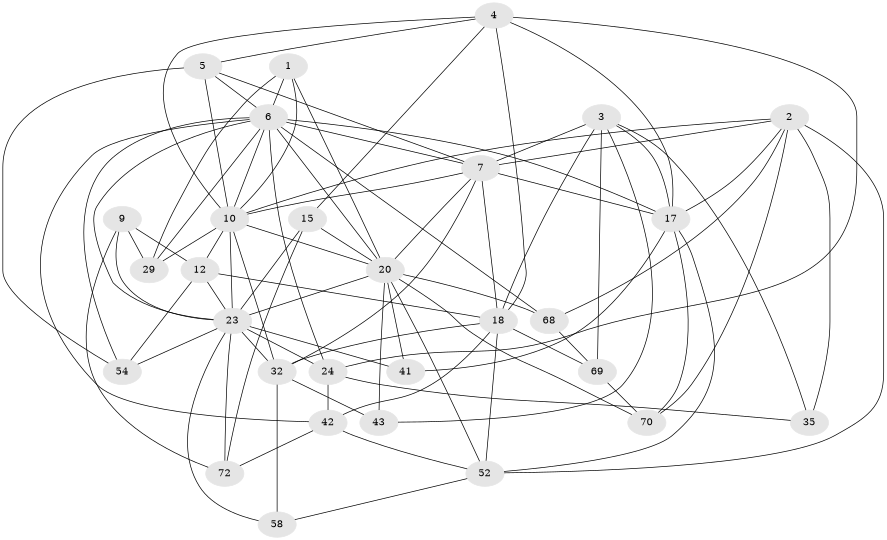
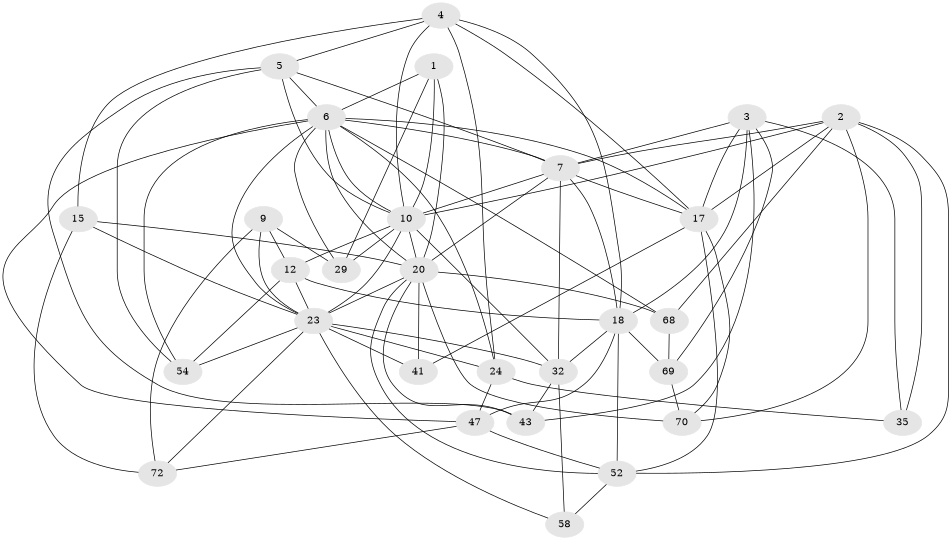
none -> (104, 344)
(328, 423) -> (475, 423)
